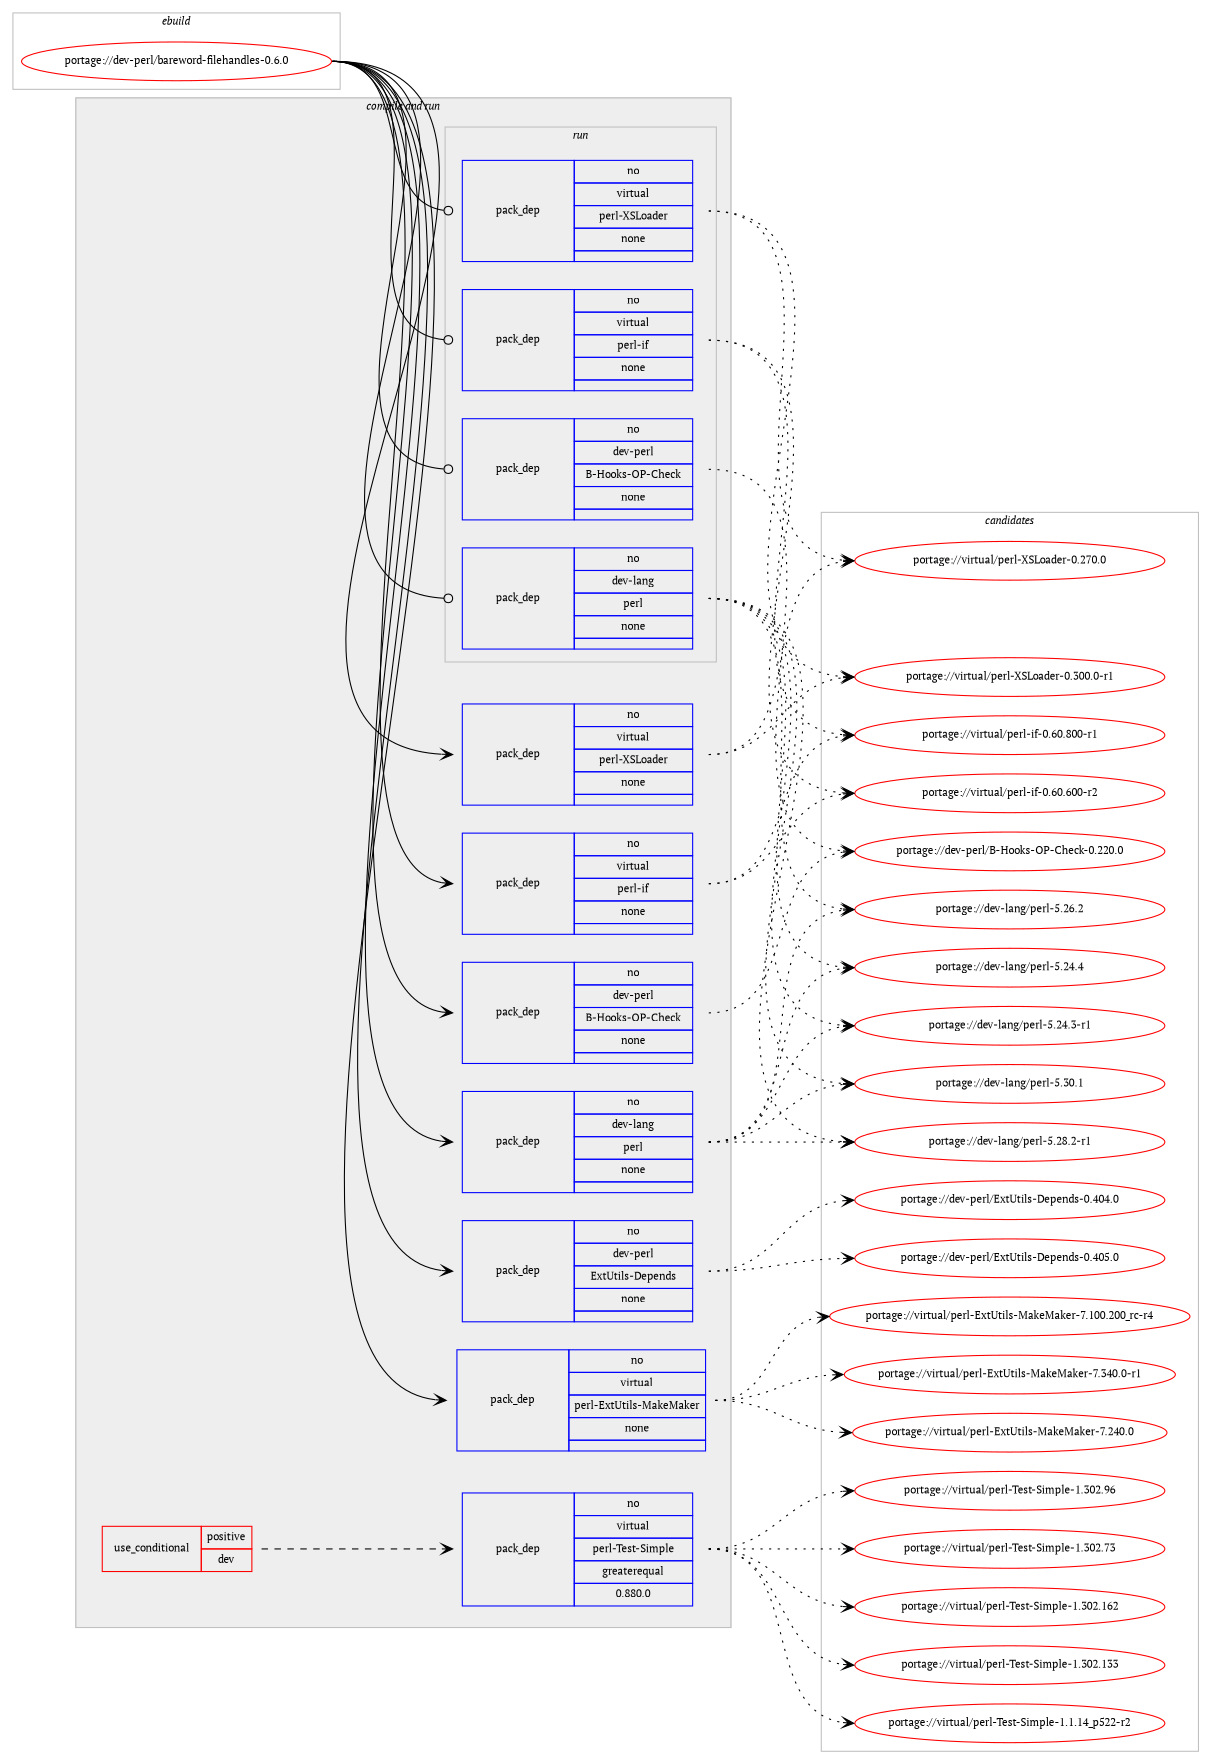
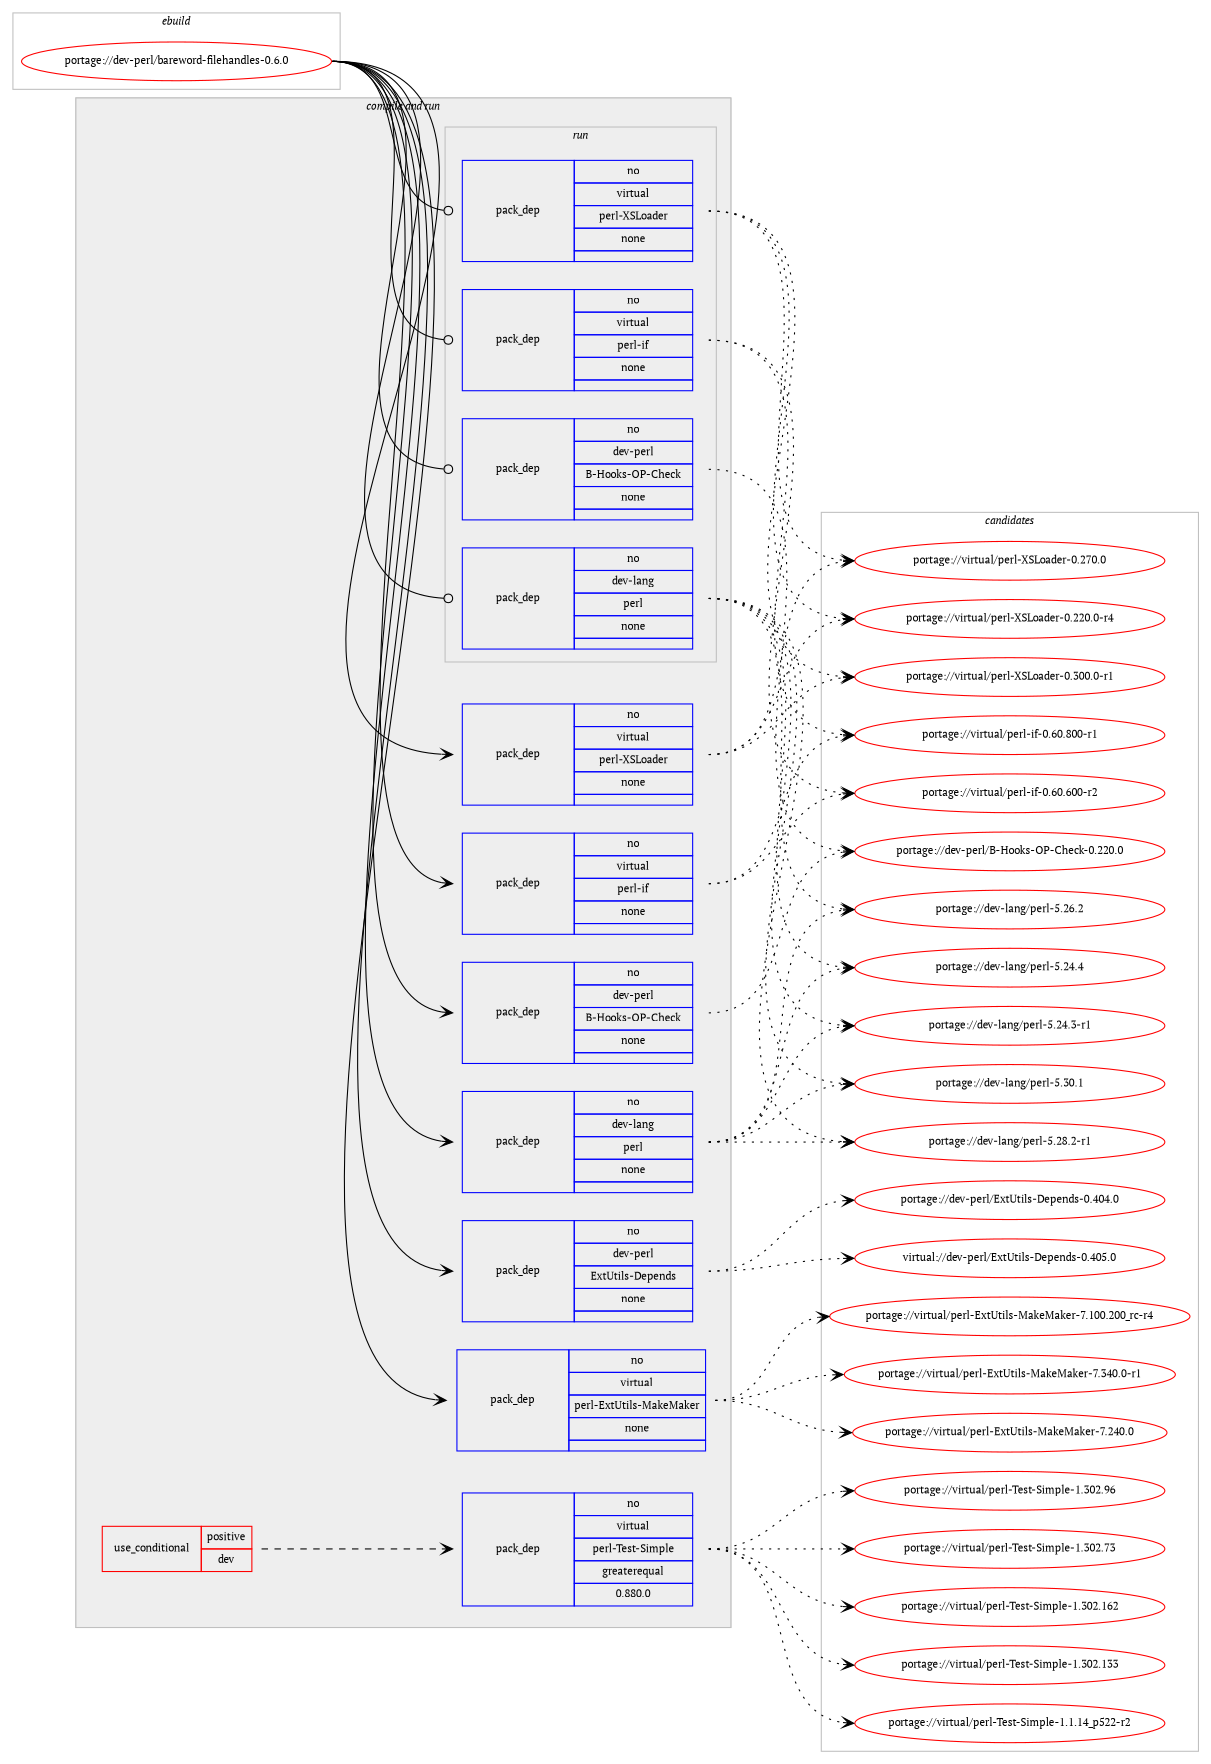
none -> (1010, 619)
(1010, 1258) -> (1010, 1258)
